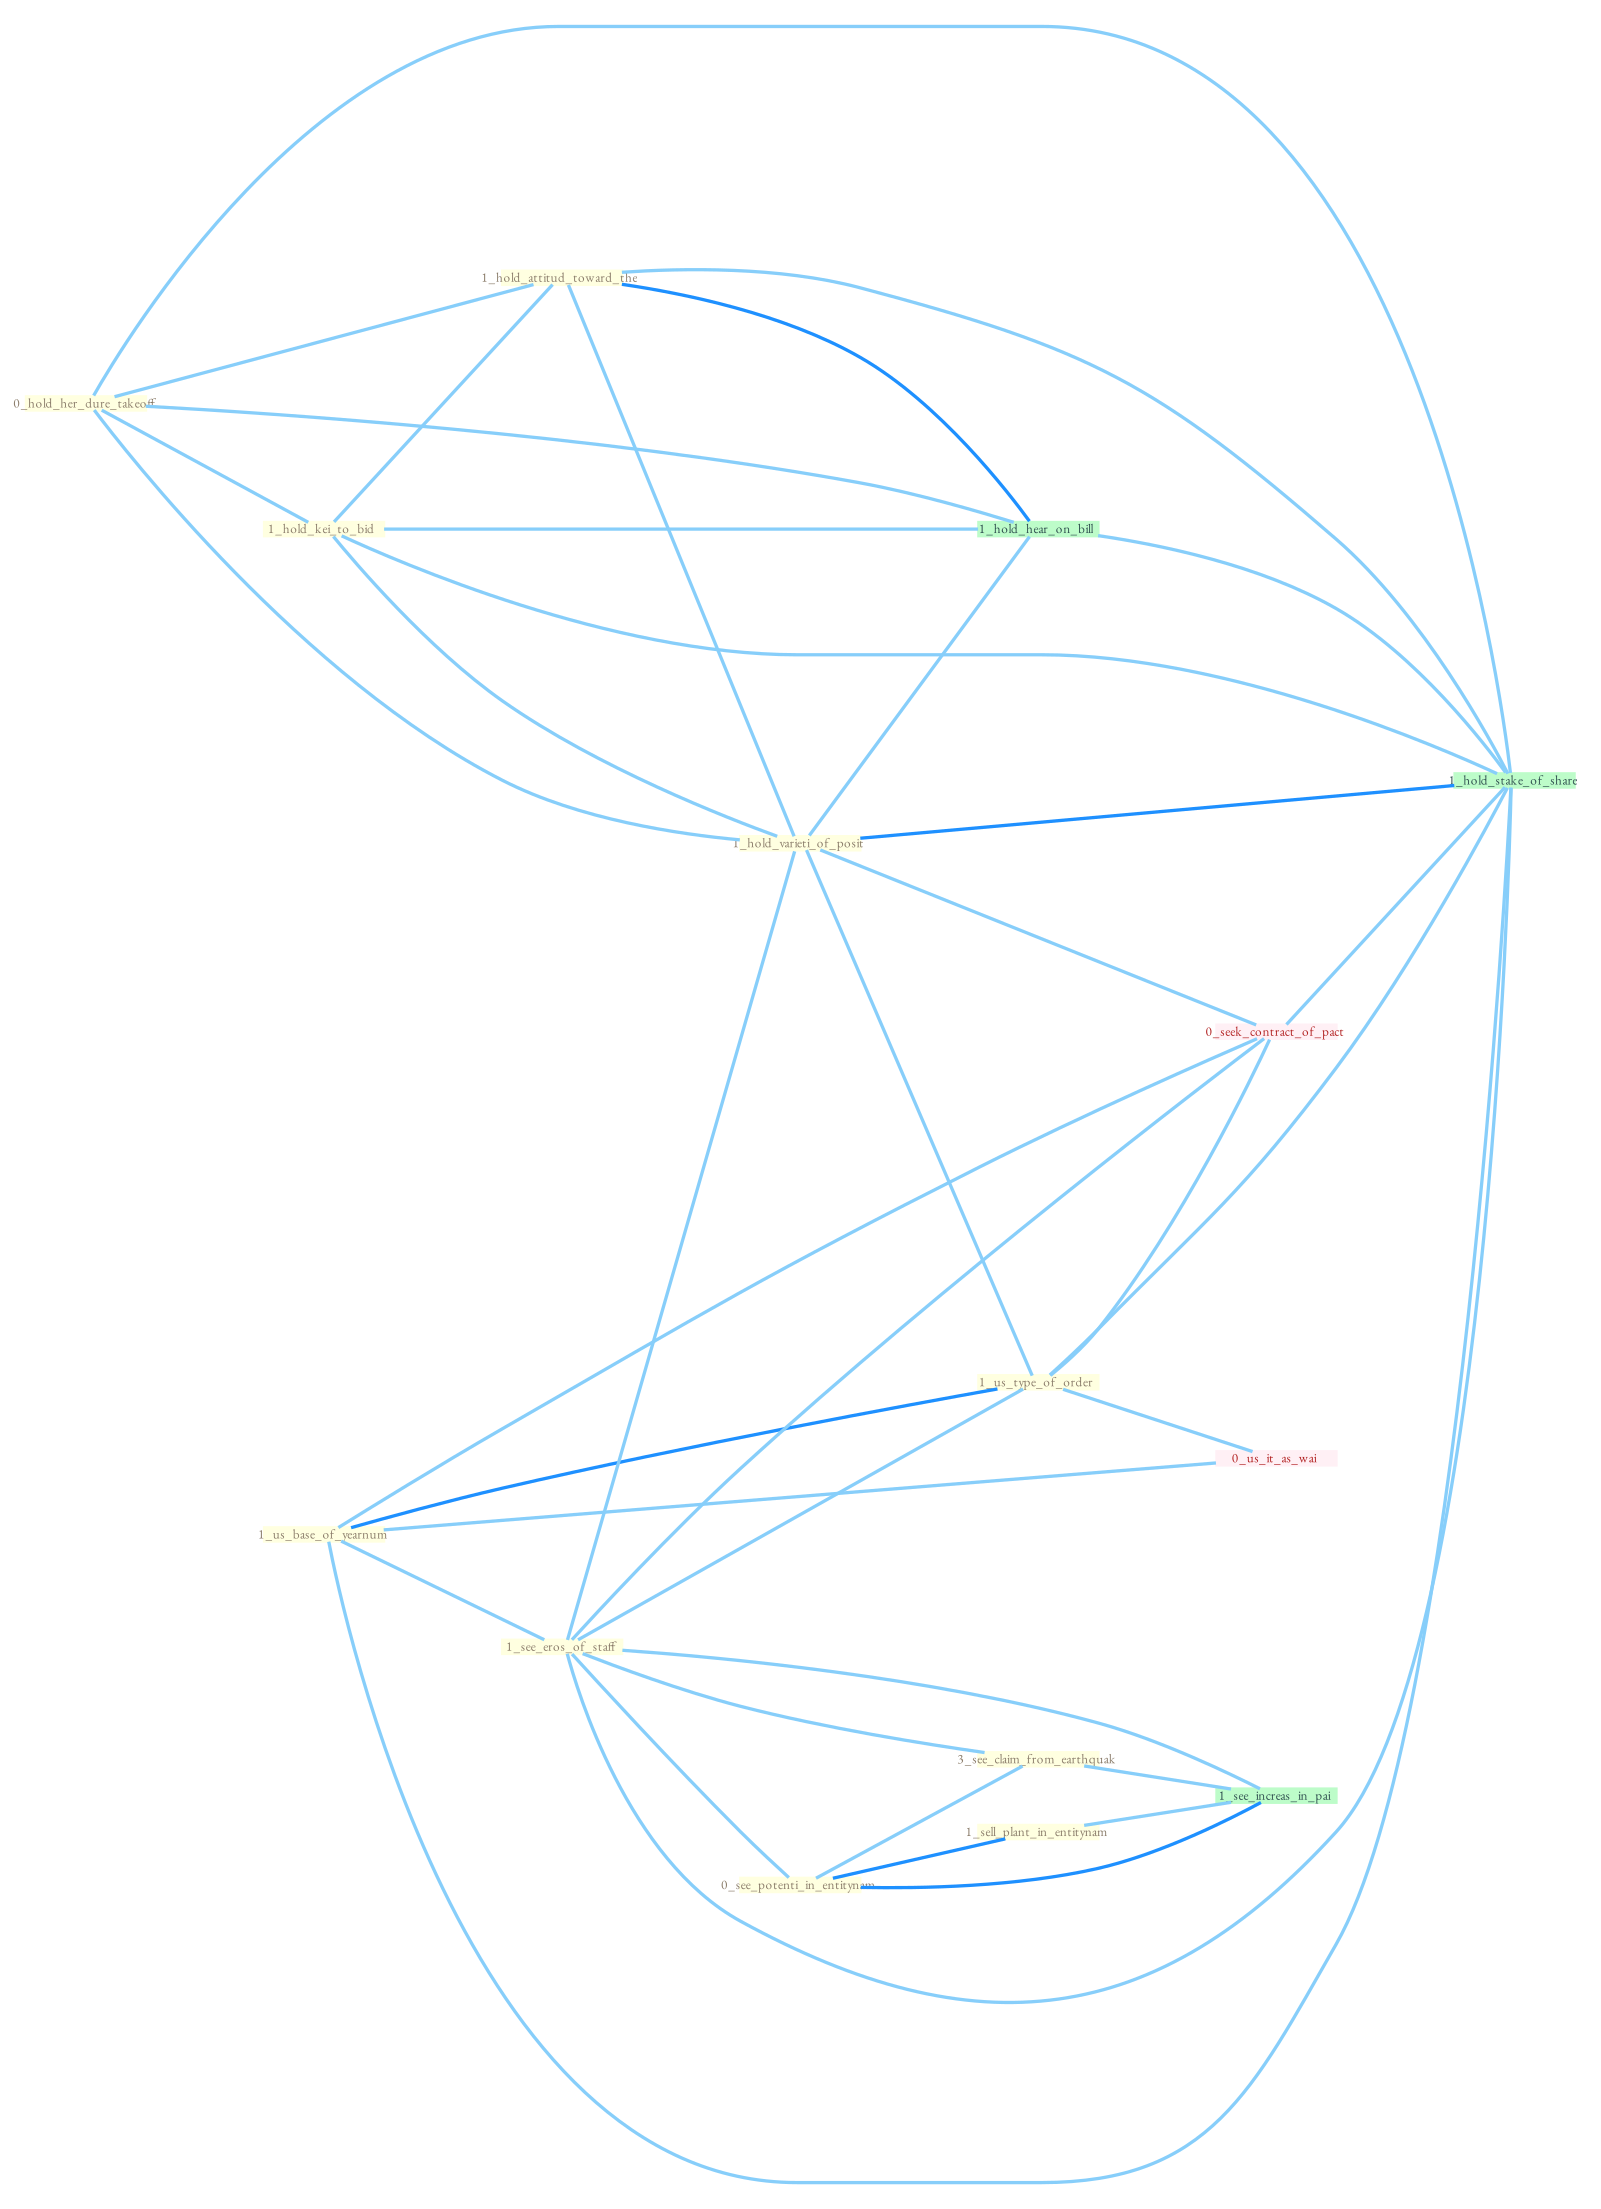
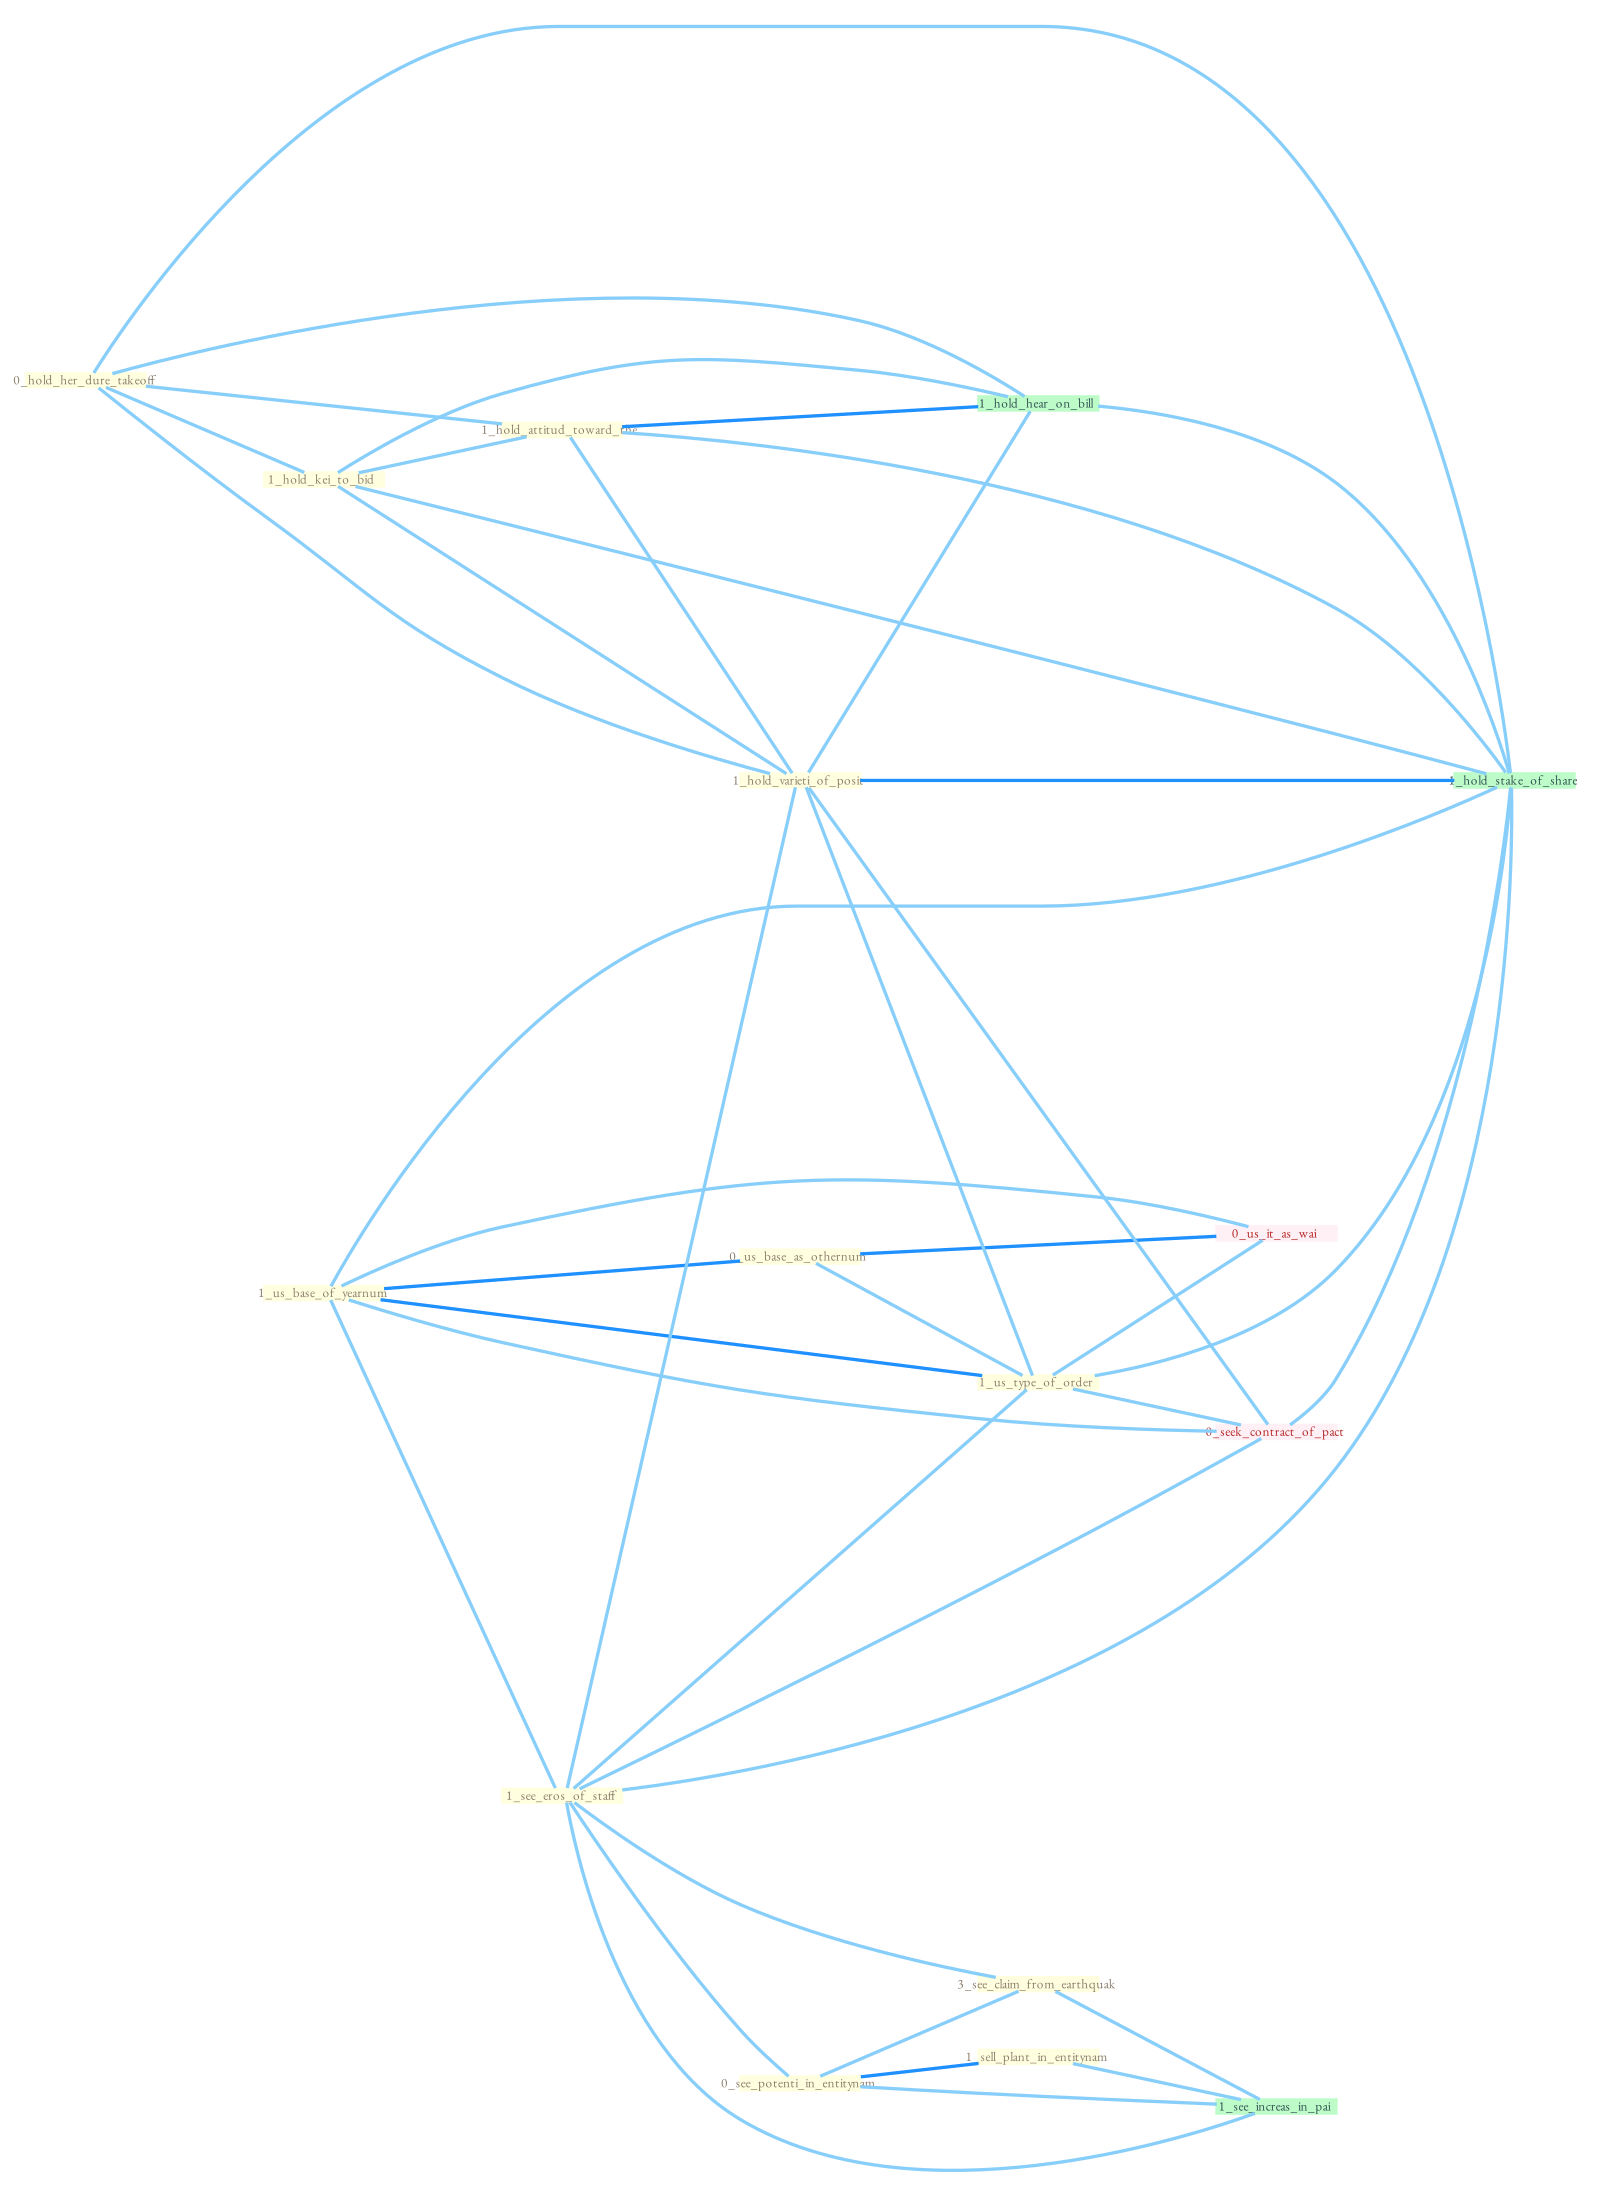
none -> (800, 1257)
(1067, 1874) -> (1039, 2096)
